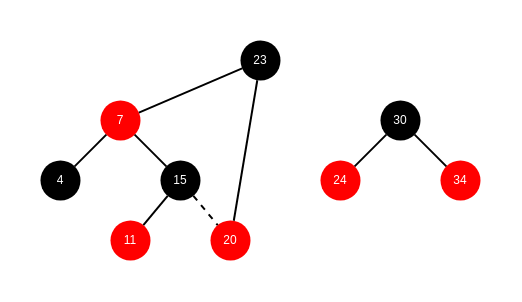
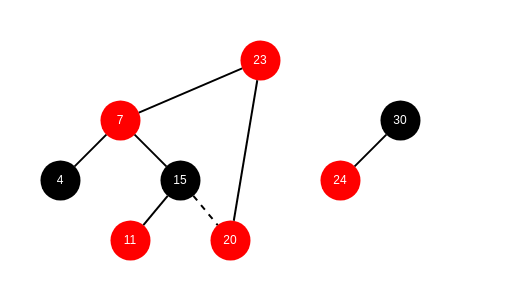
(261, 61) -> (261, 61)
(431, 151) -> none
(461, 181) -> none
